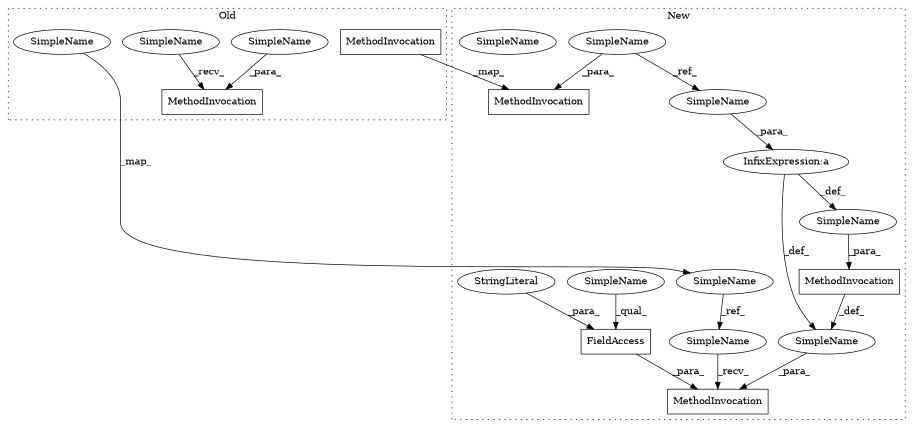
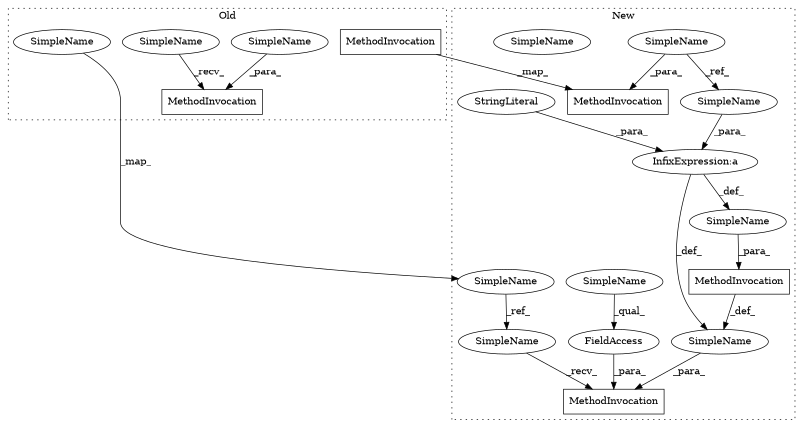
(557, 310) -> (596, 131)
(616, 342) -> (614, 342)
